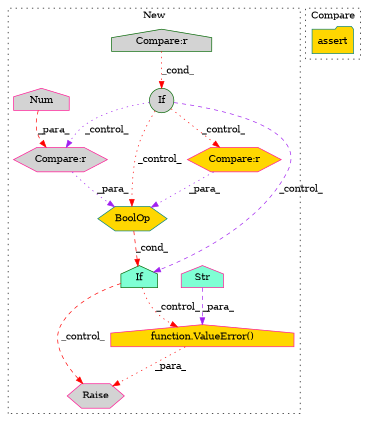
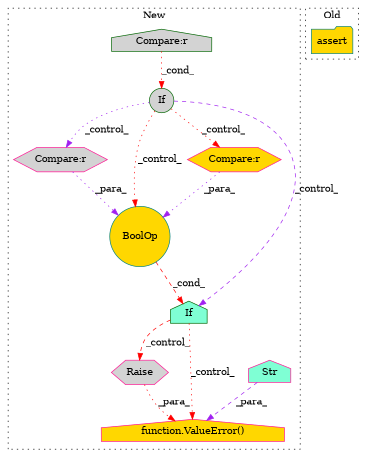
(333, 16) -> (332, 16)
(41, 101) -> none
(132, 219) -> (140, 236)
(152, 365) -> (155, 403)
